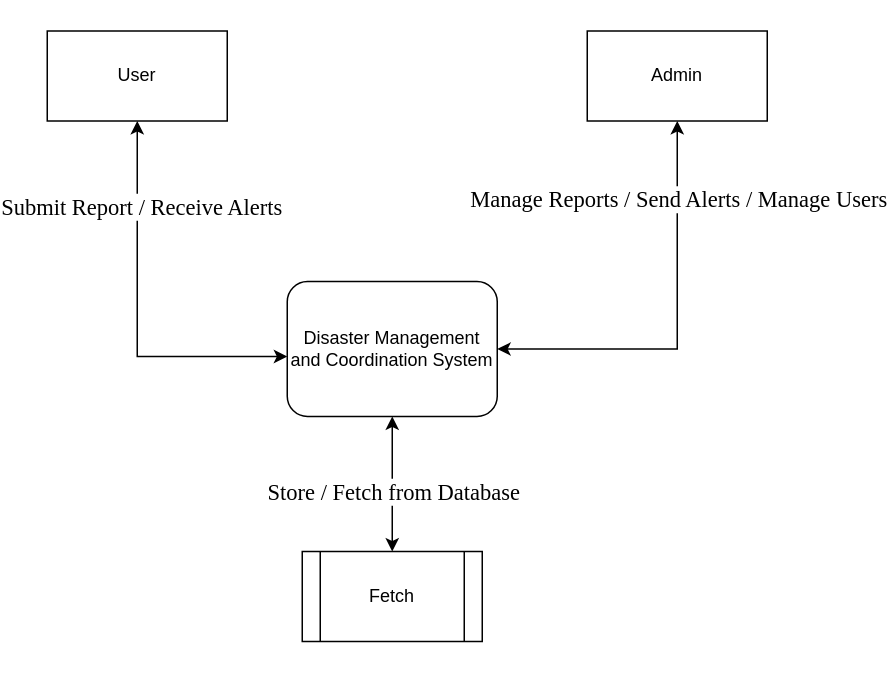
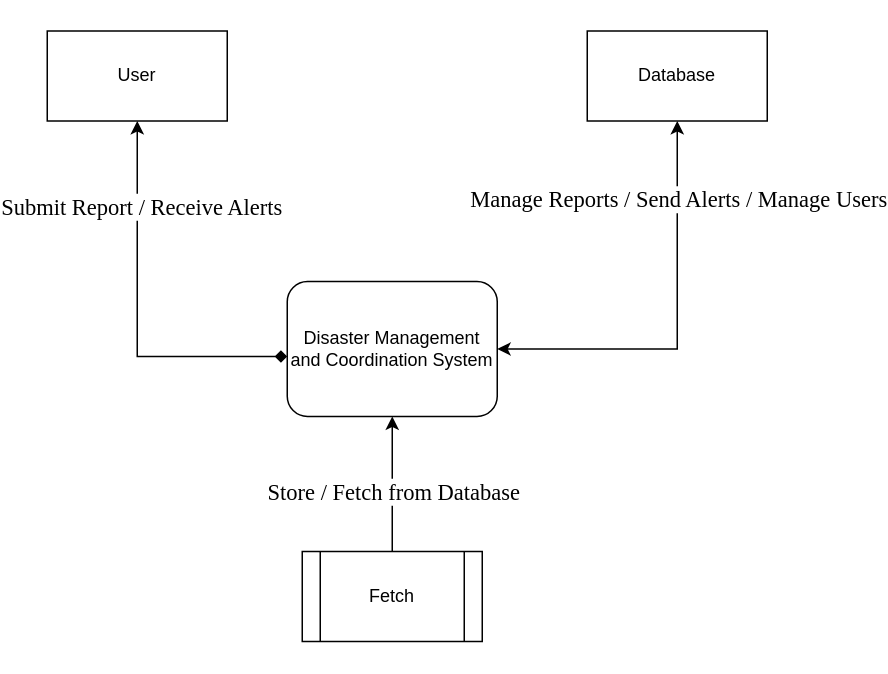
(677, 76) -> (677, 76)
(276, 356) -> (275, 356)
(392, 540) -> (392, 544)
